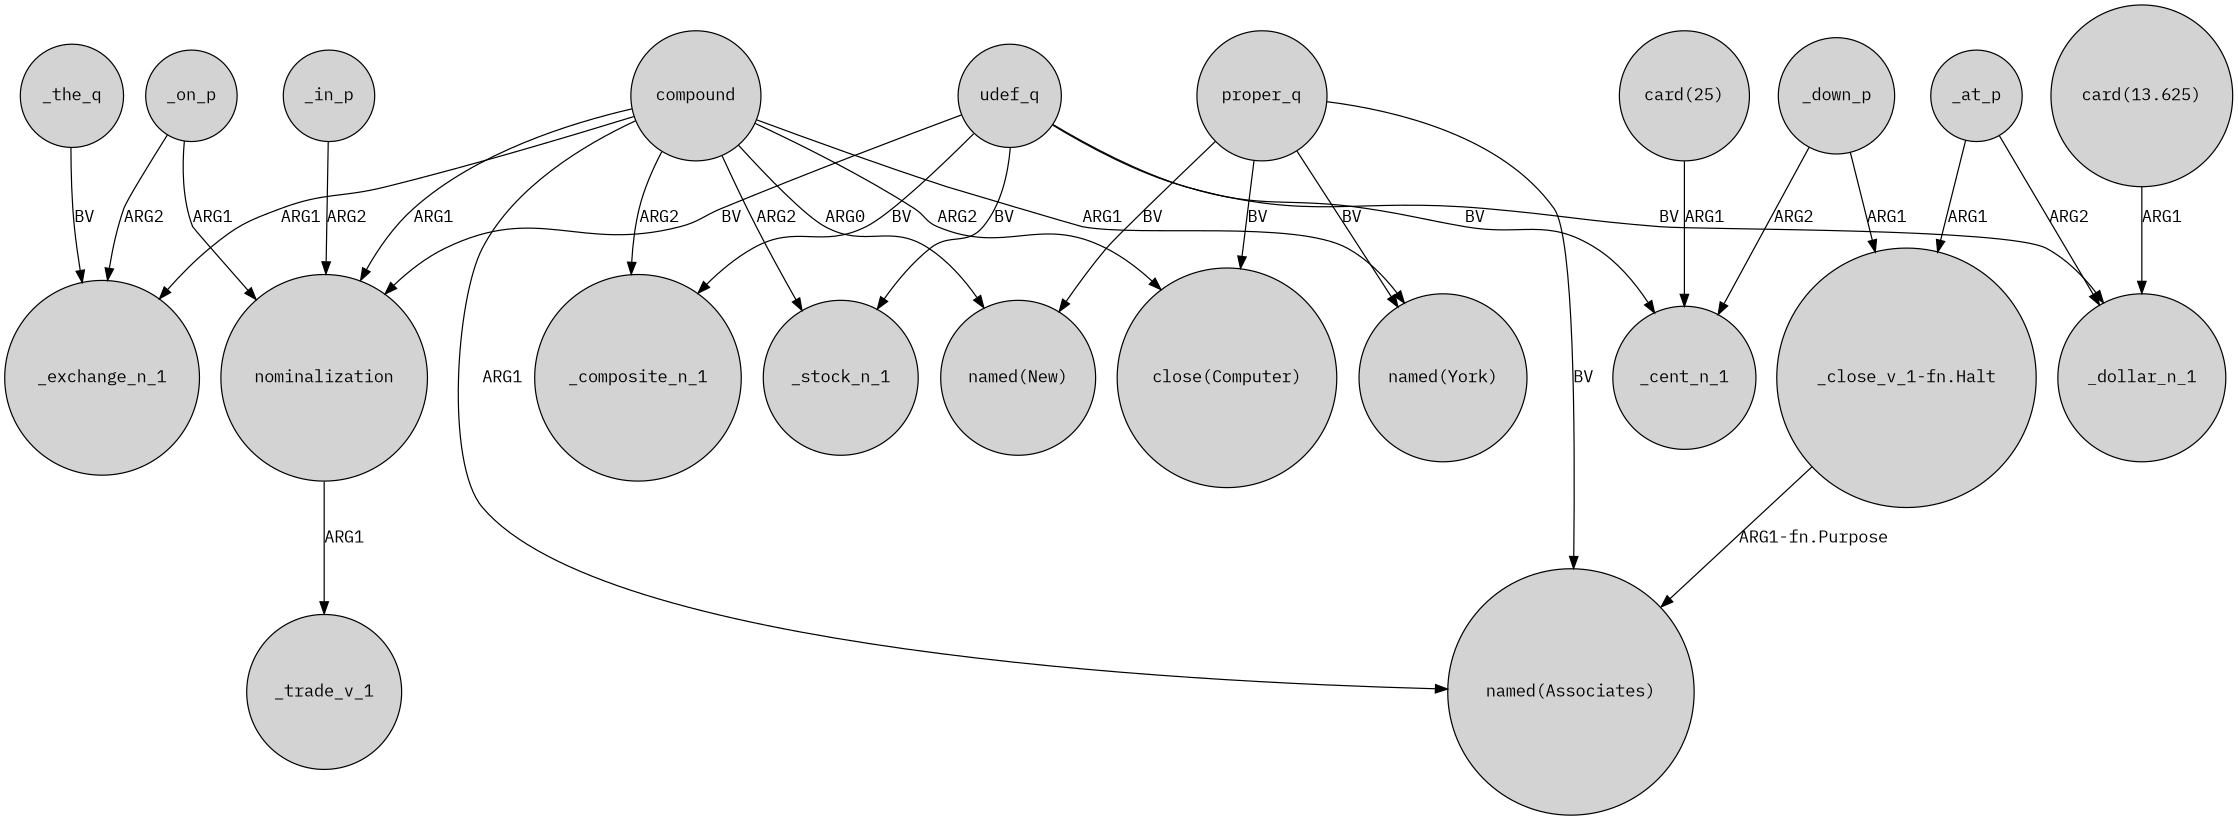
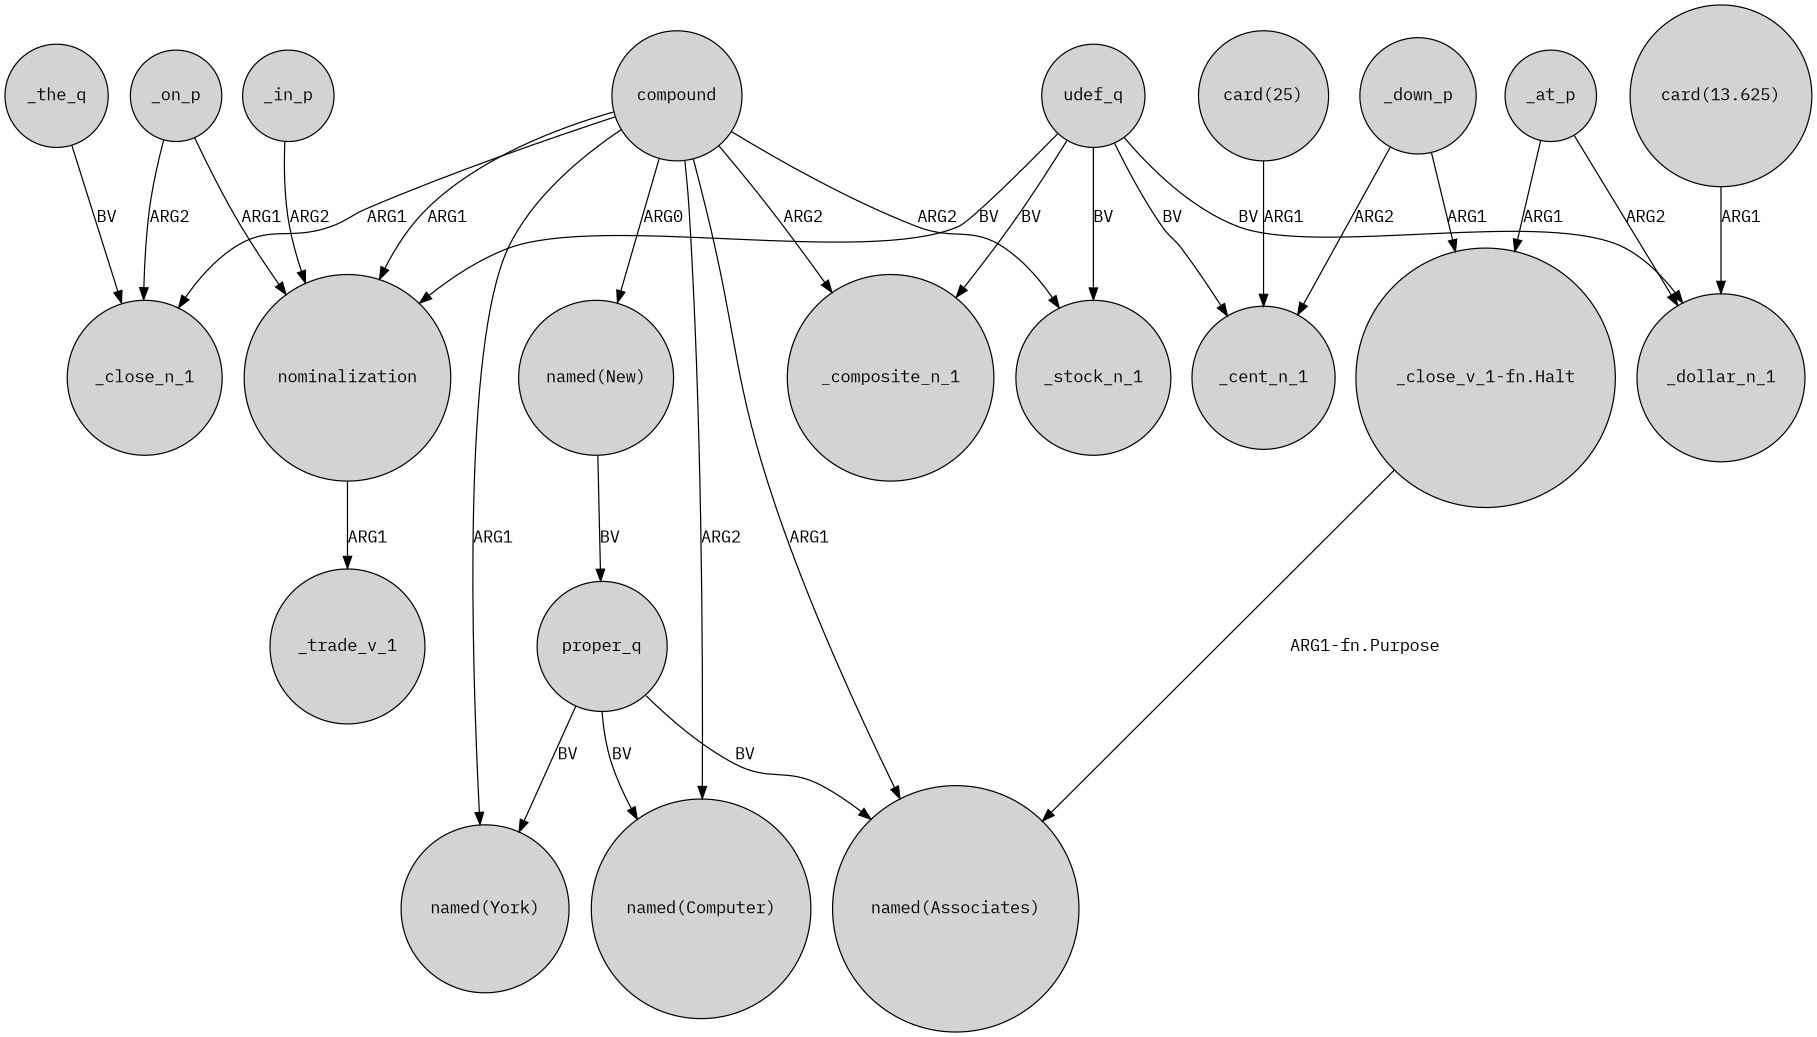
(1137, 218) -> (599, 512)
(102, 378) -> (145, 378)
(1227, 378) -> (701, 909)
